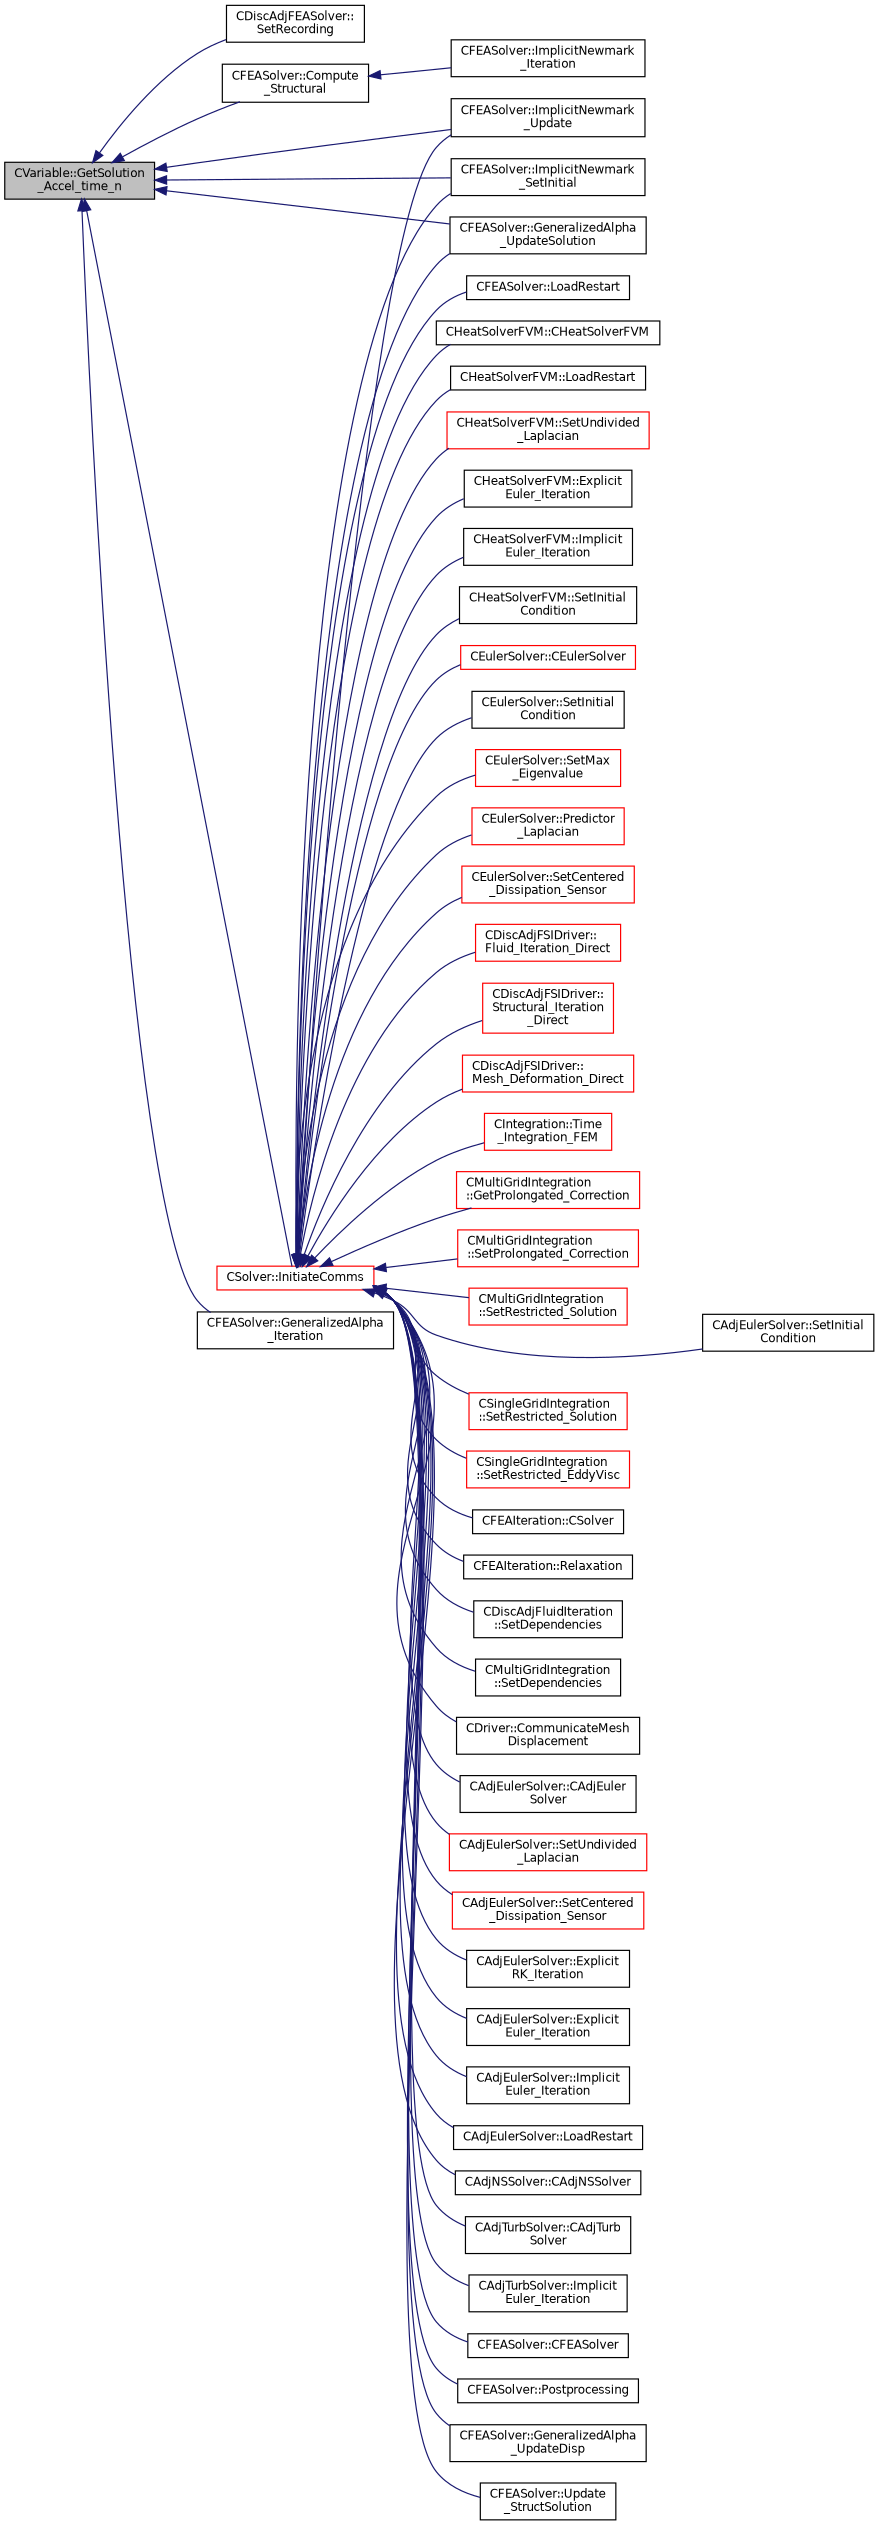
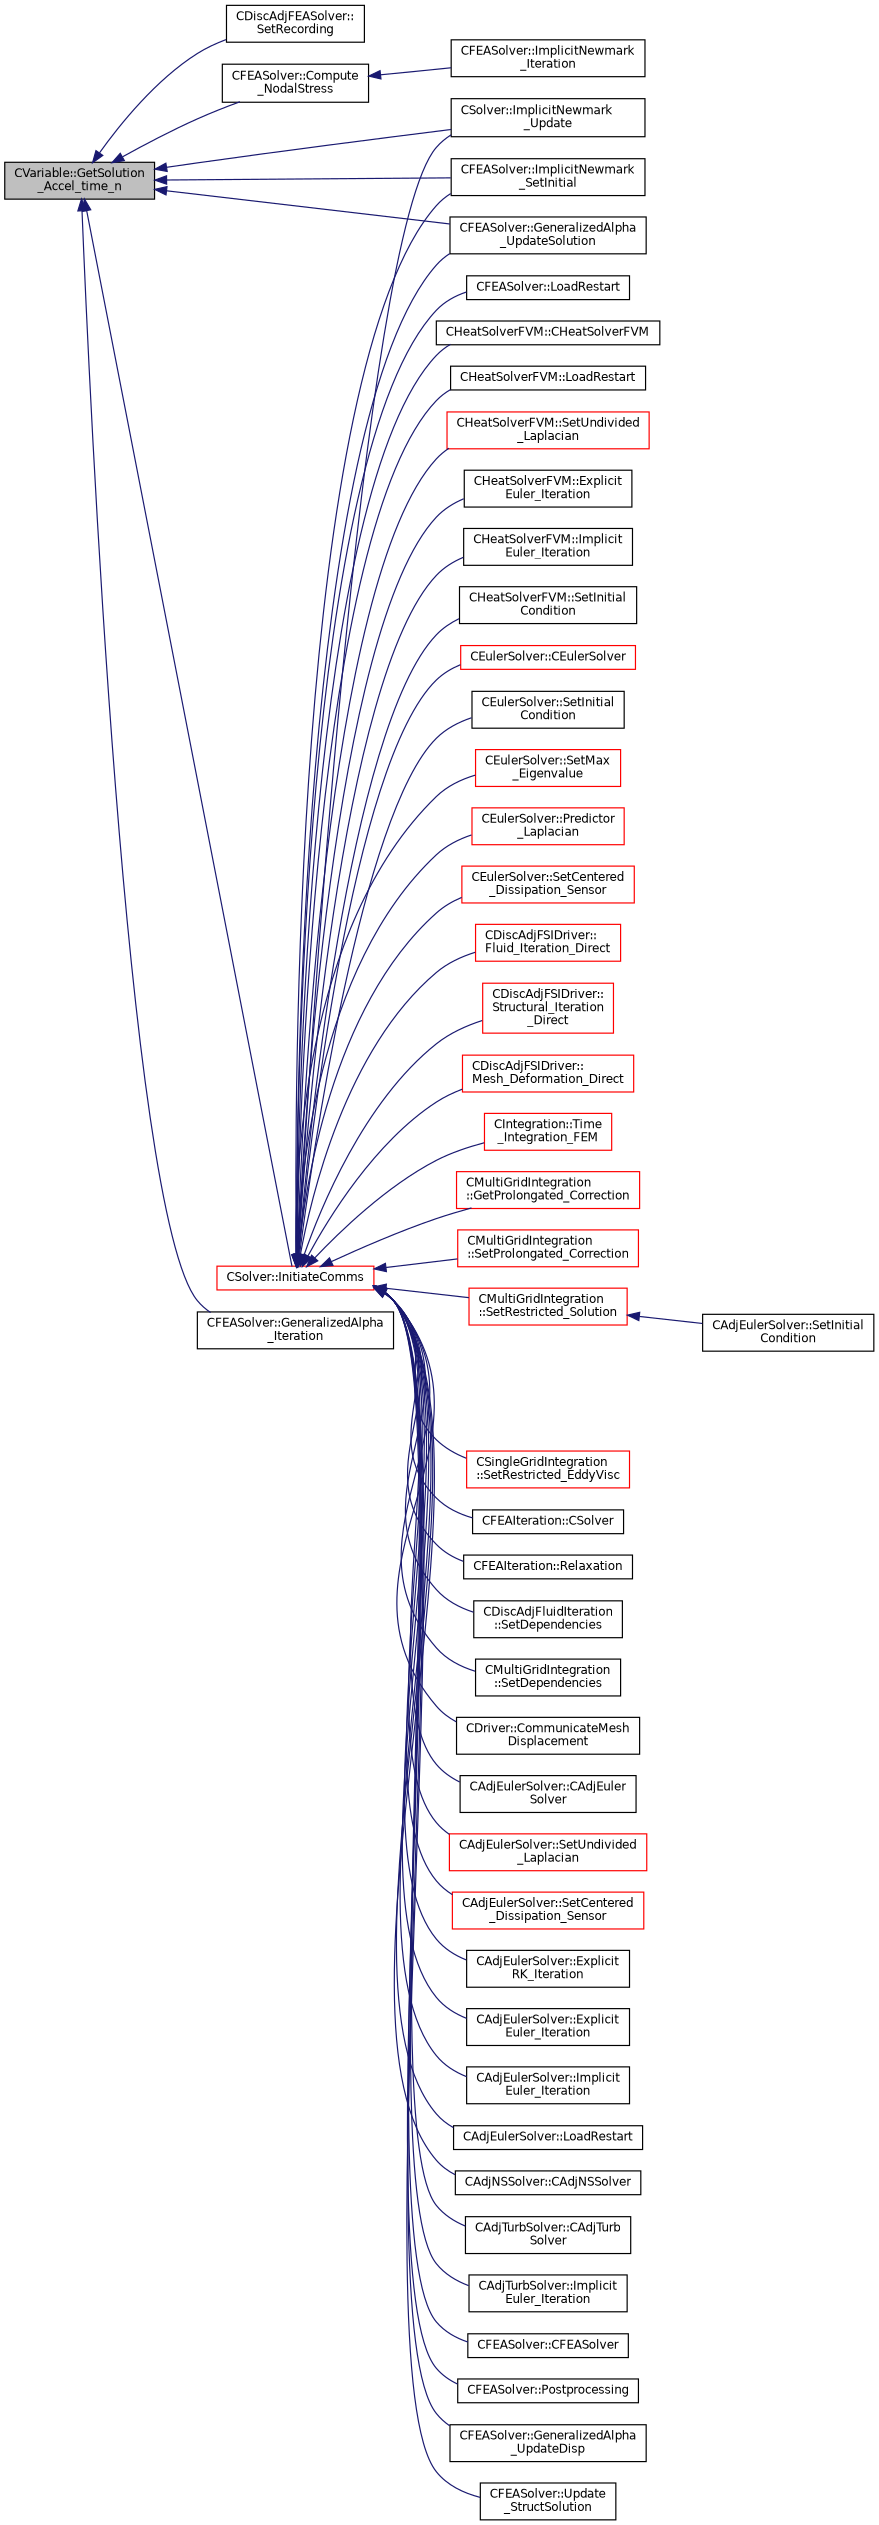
(295, 83) -> (295, 83)
(548, 118) -> (548, 118)
(531, 1355) -> (671, 1320)
(548, 1411) -> none
